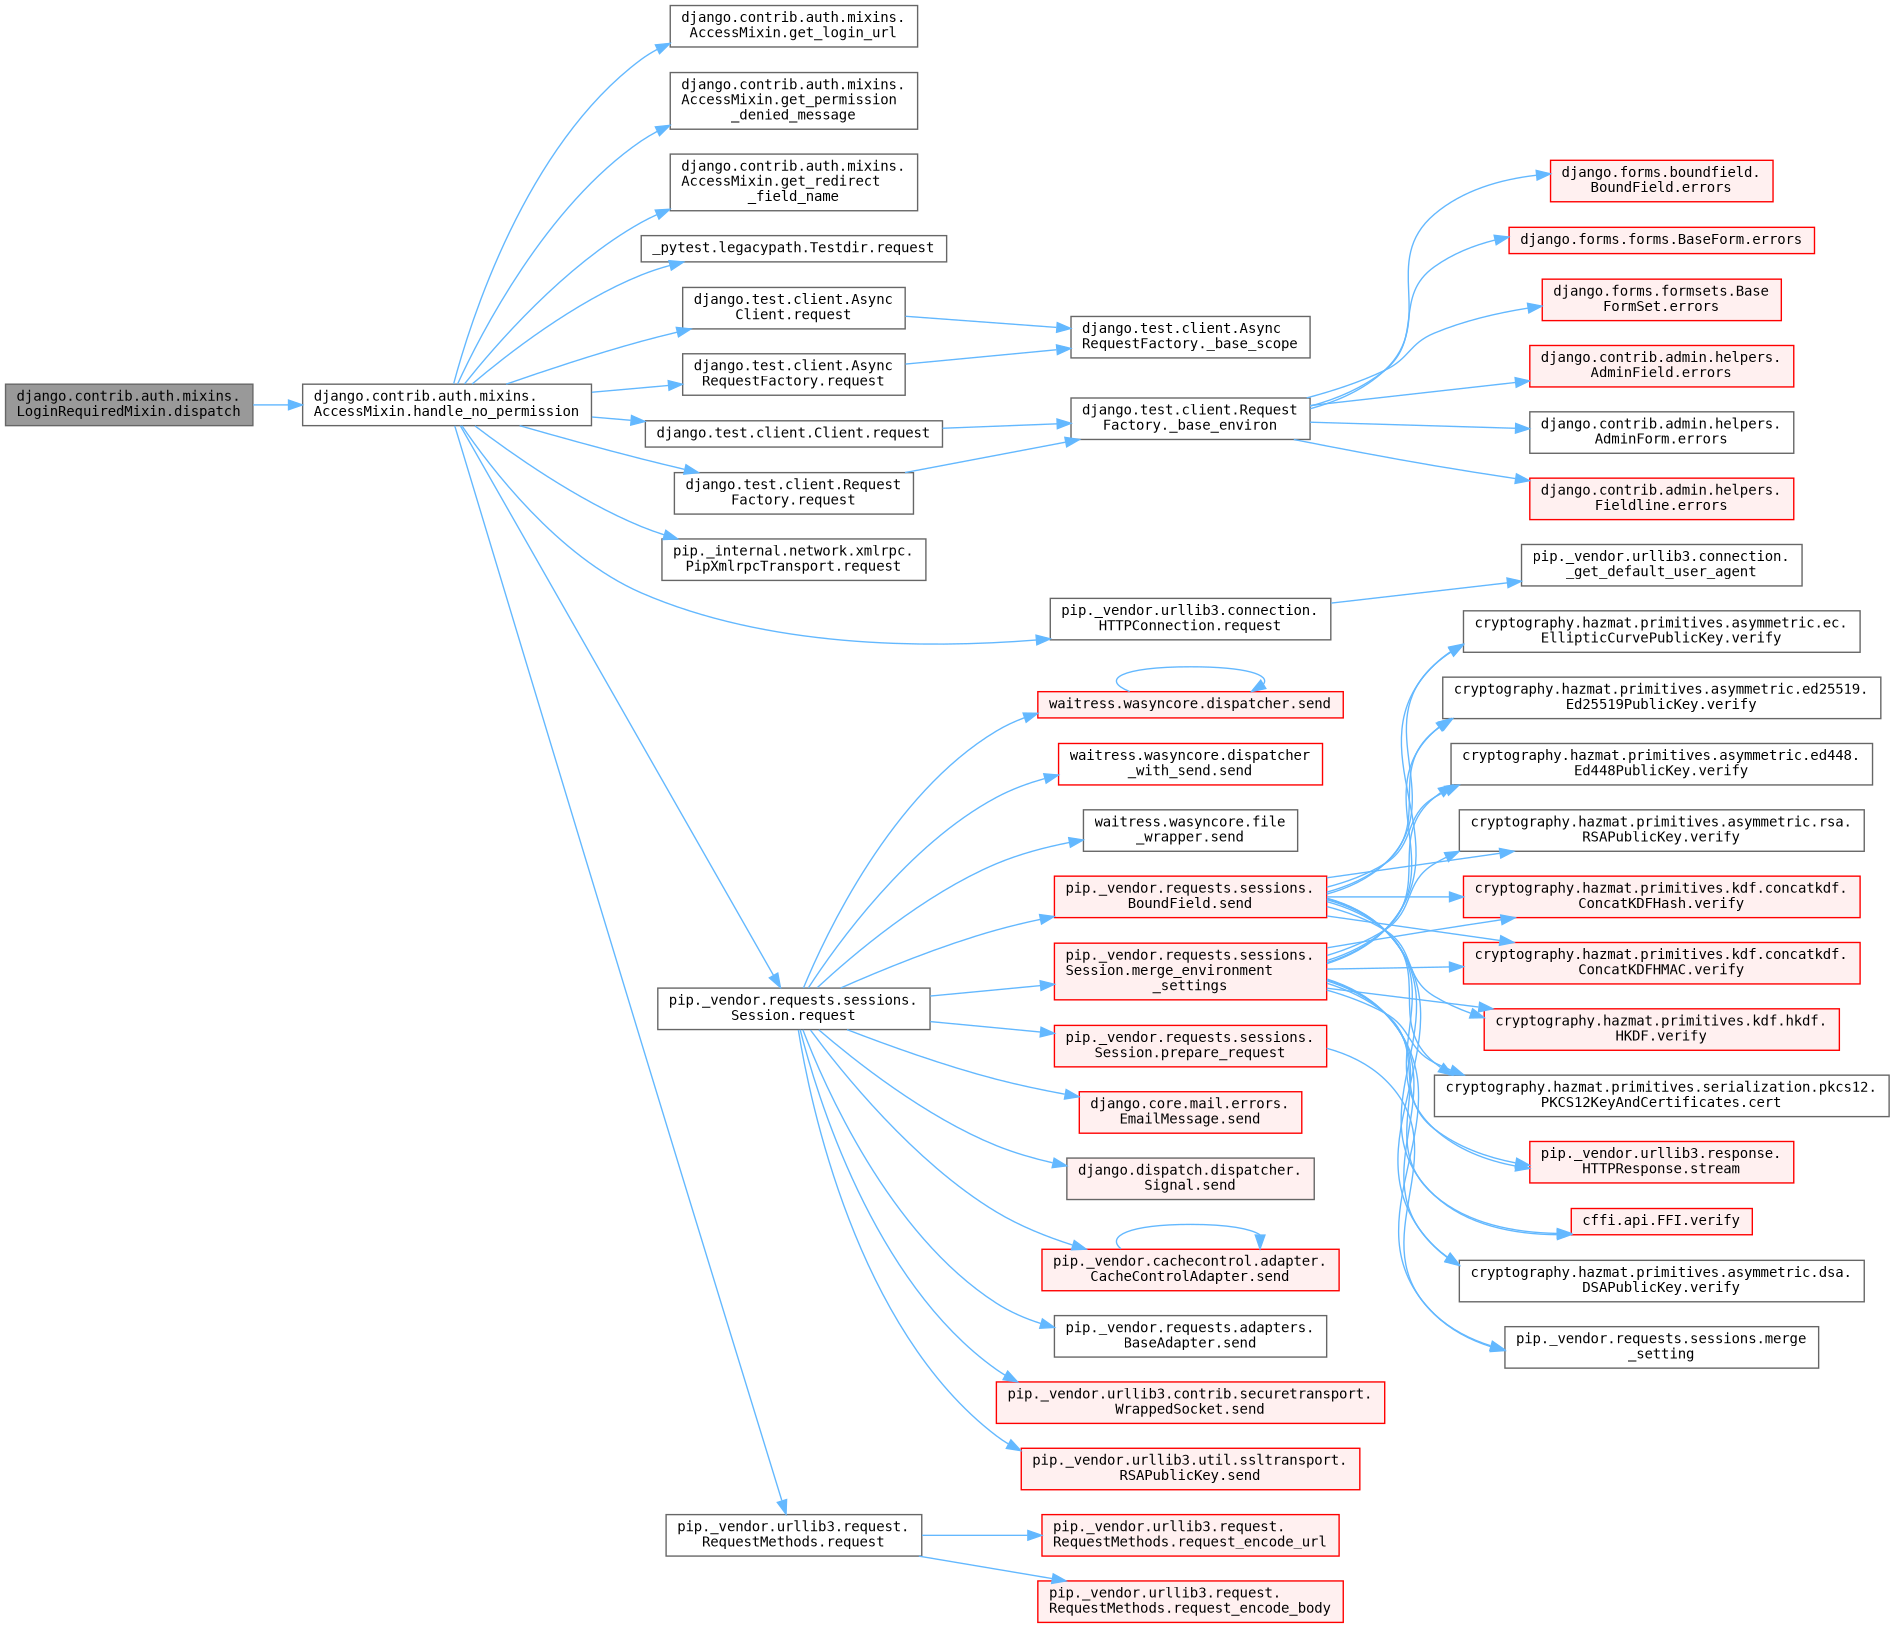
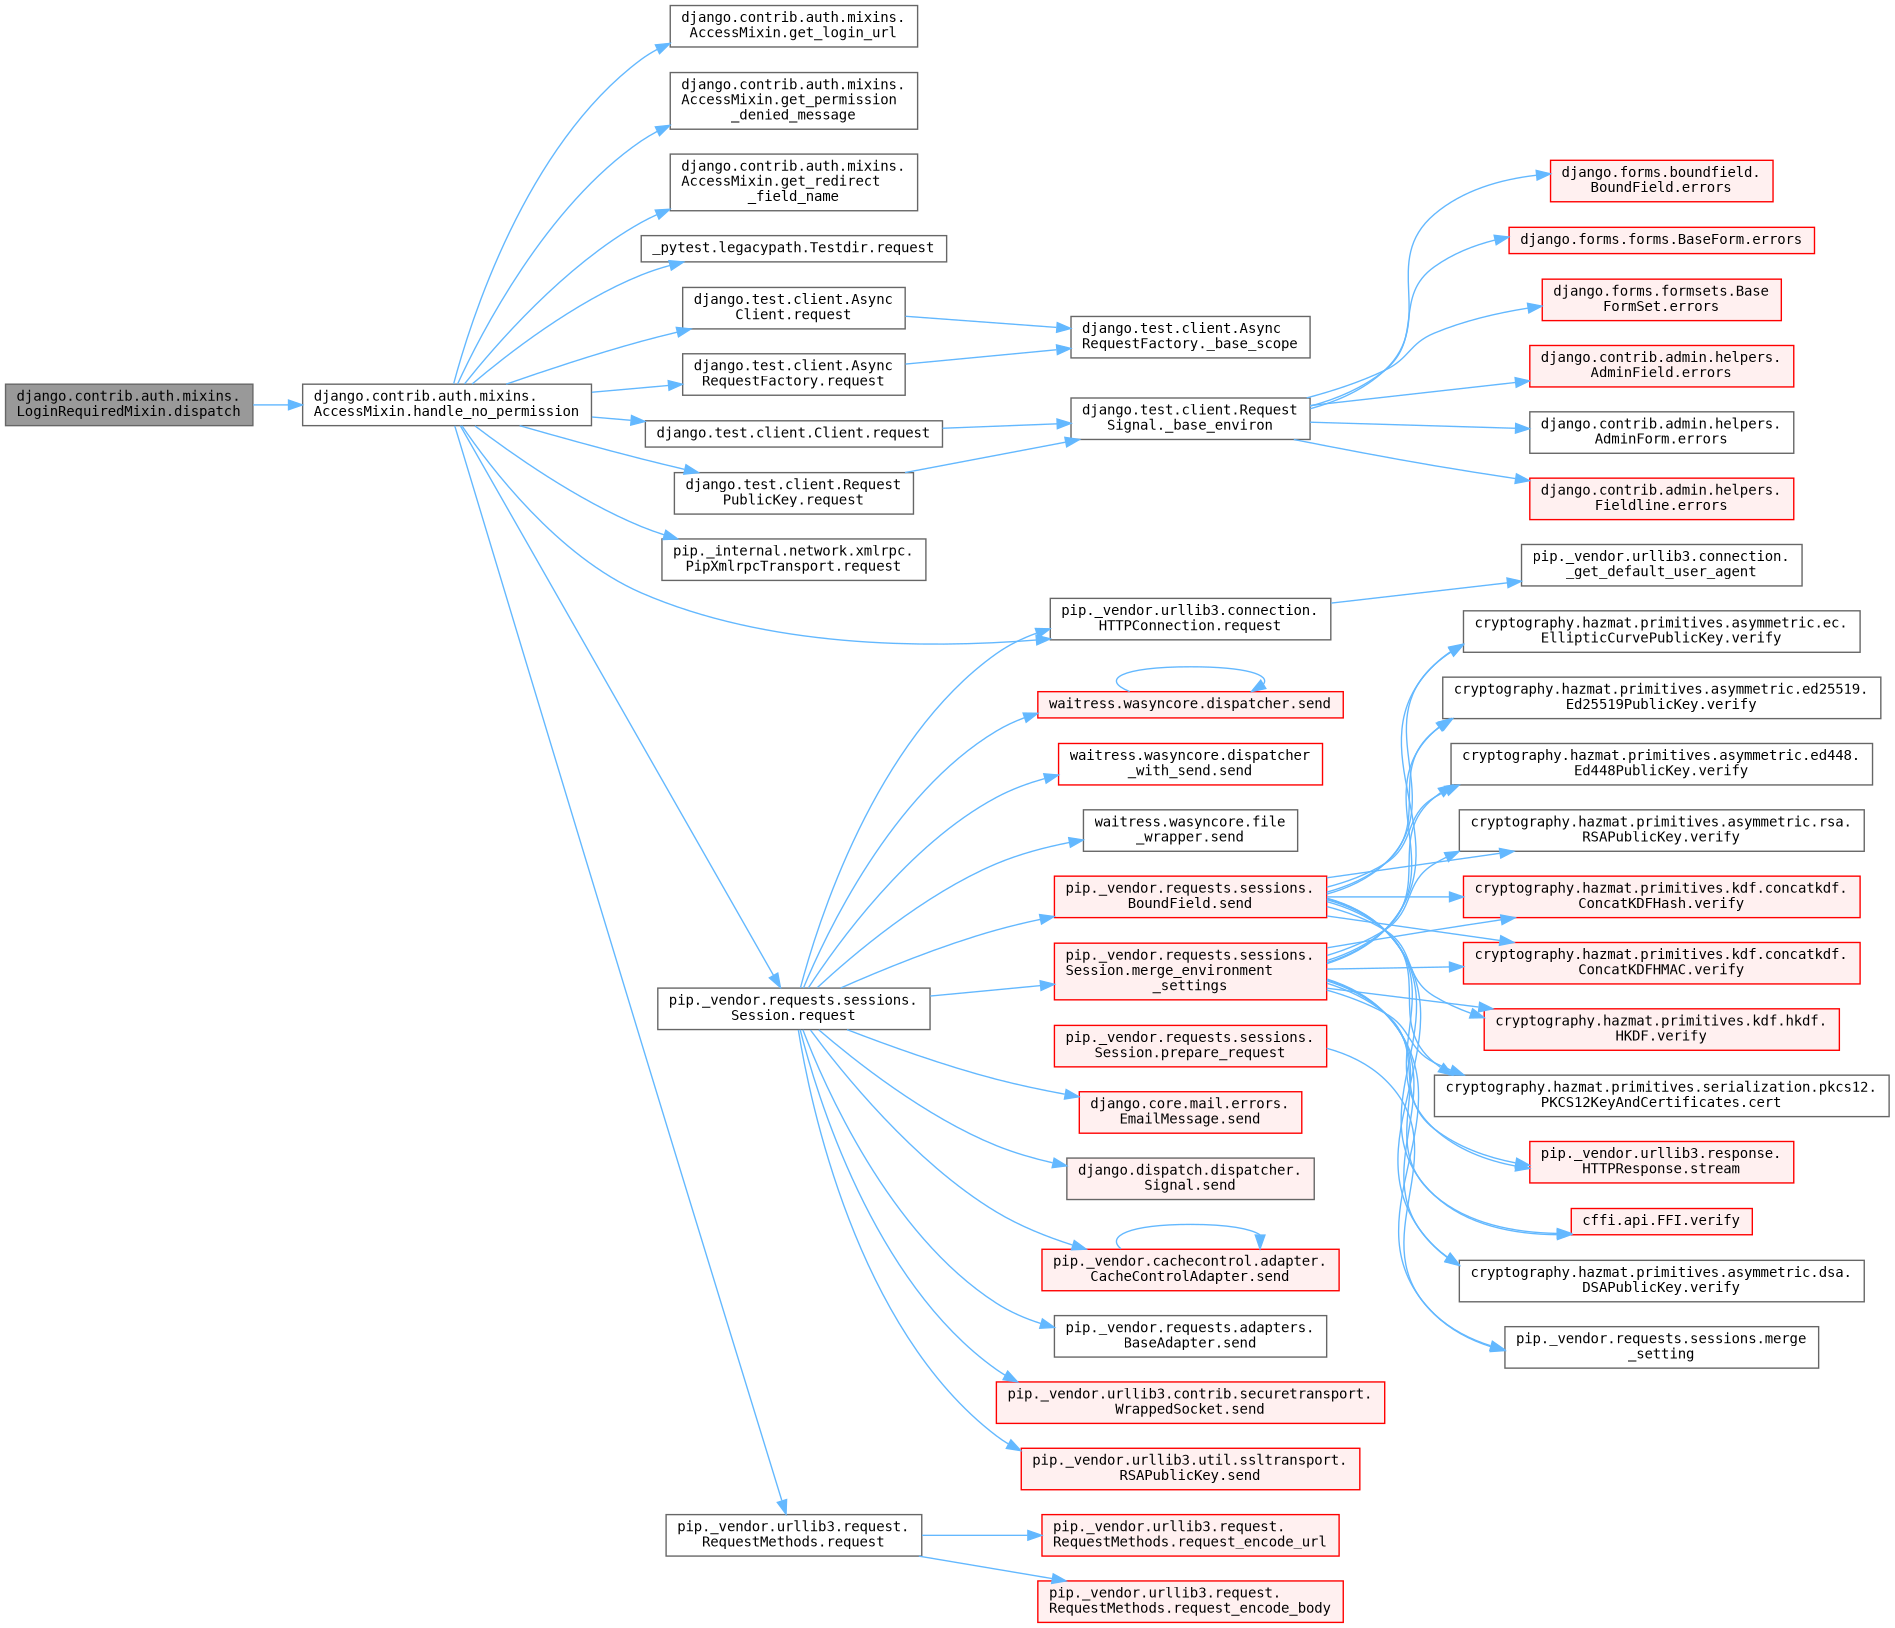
(1191, 419) -> (1191, 419)
(794, 493) -> (794, 493)
(985, 1027) -> (883, 785)
